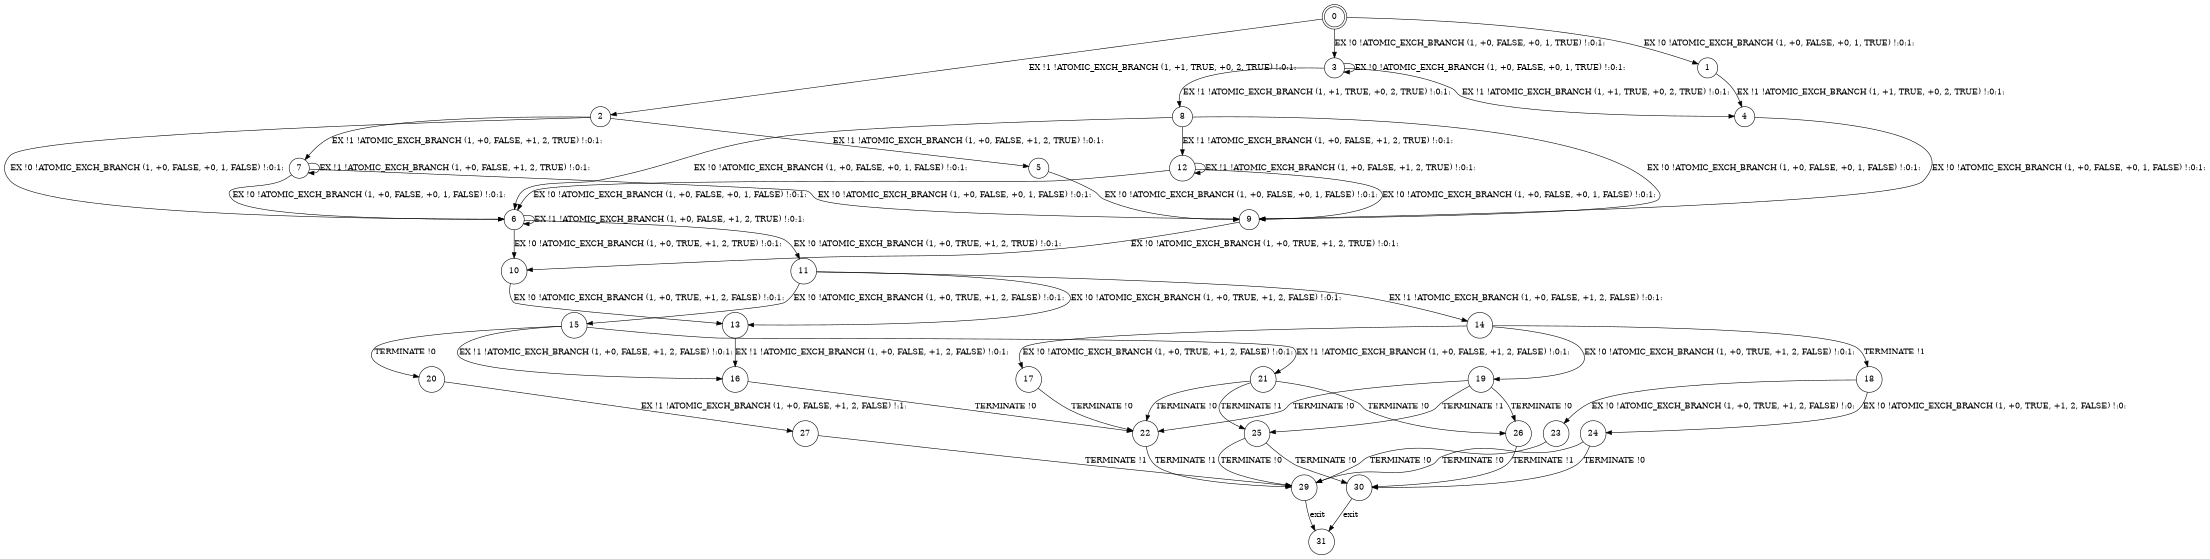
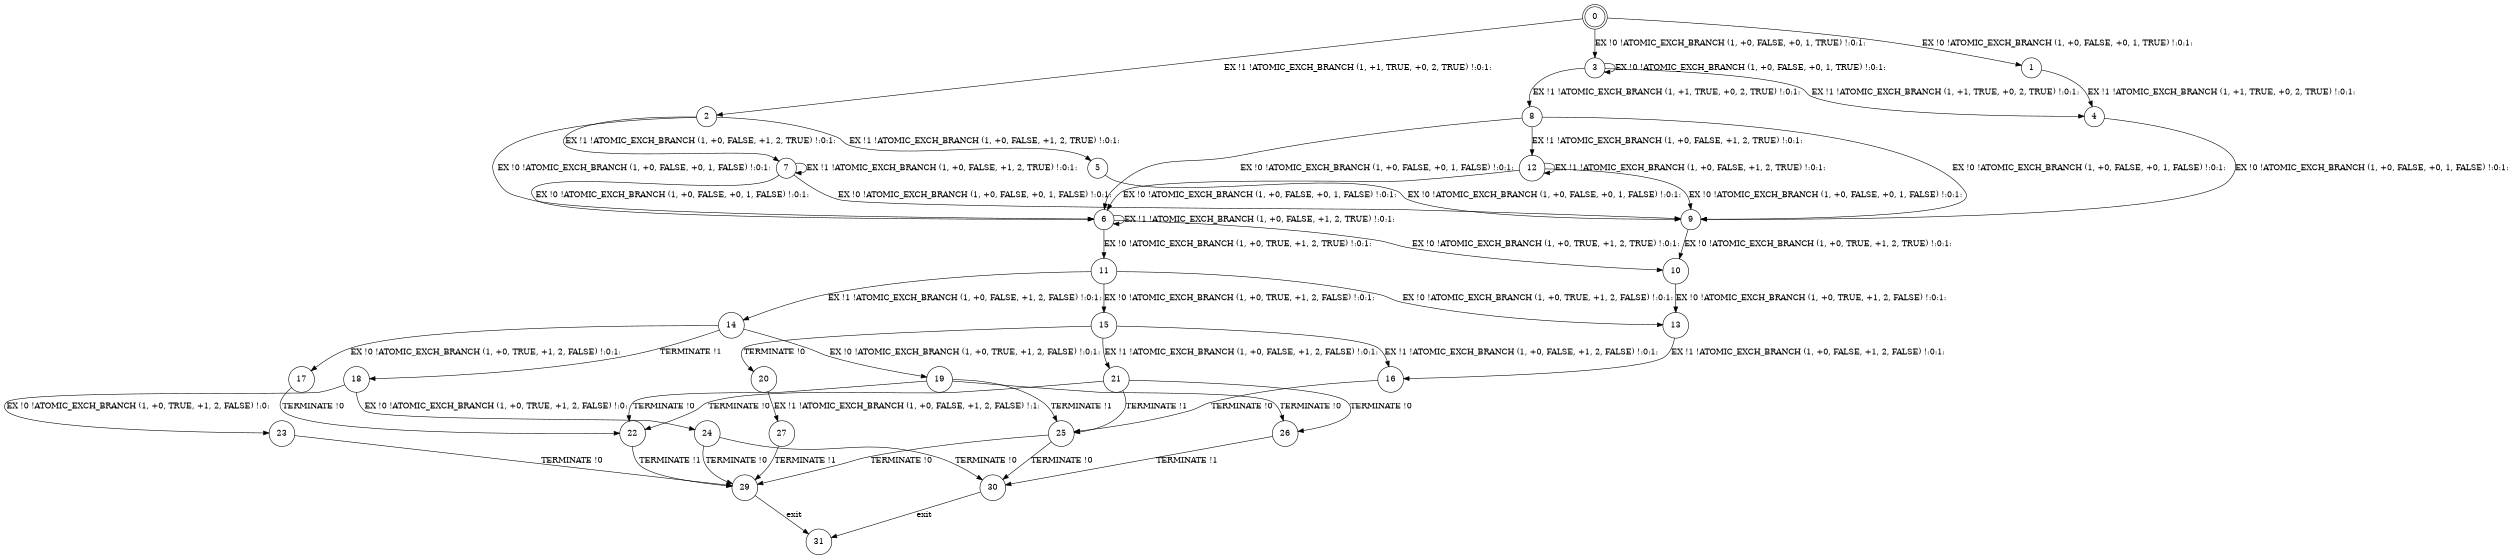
(938, 406) -> (1220, 400)
